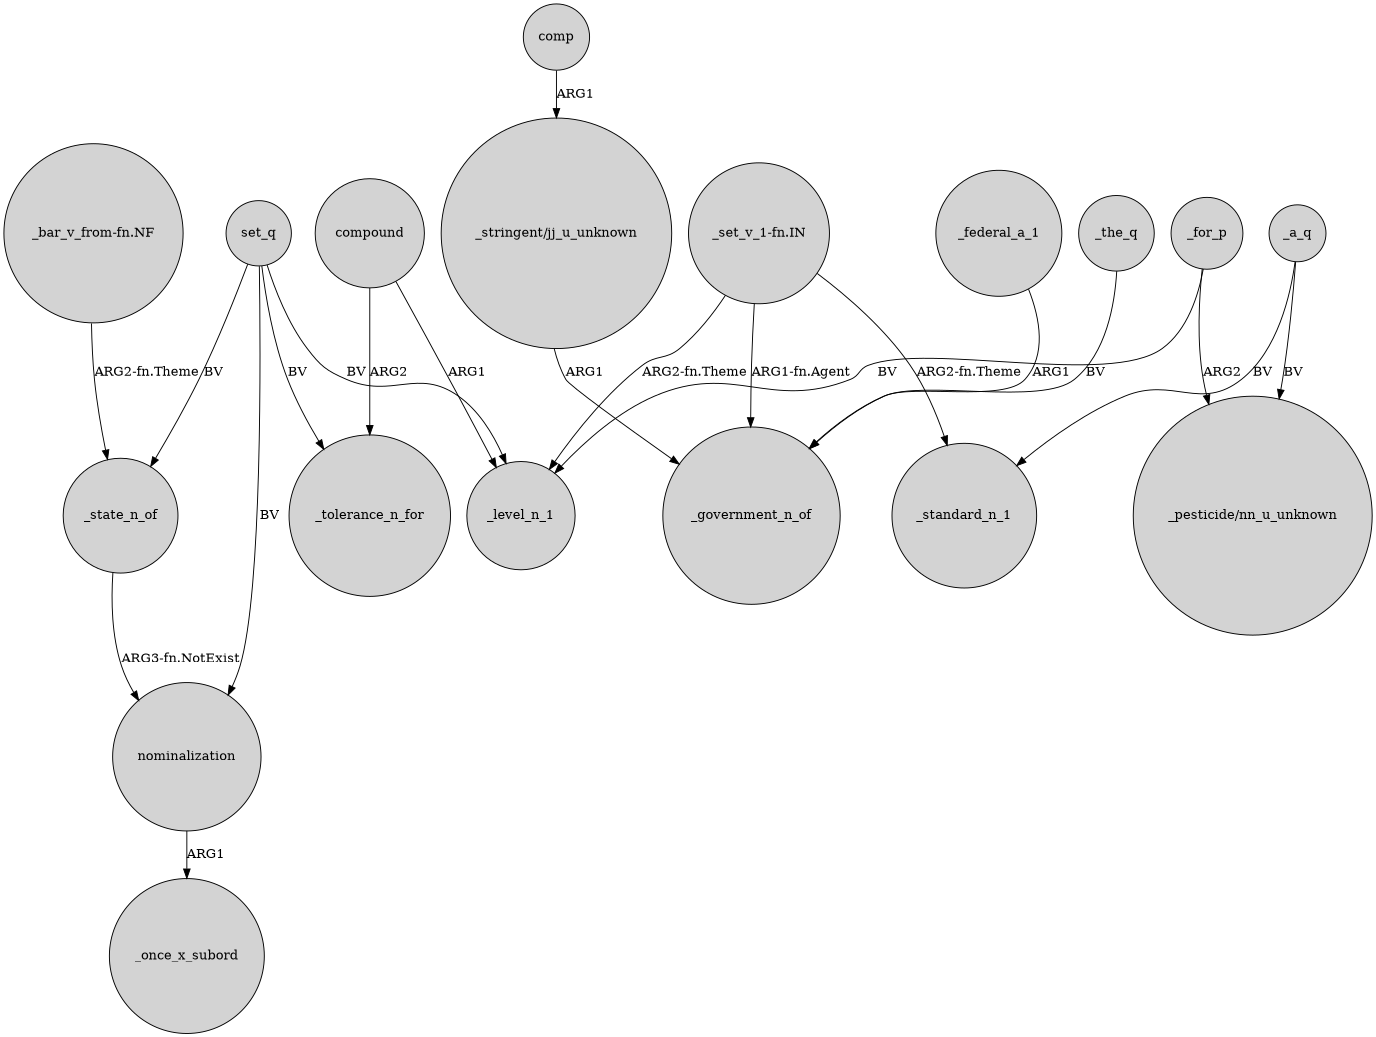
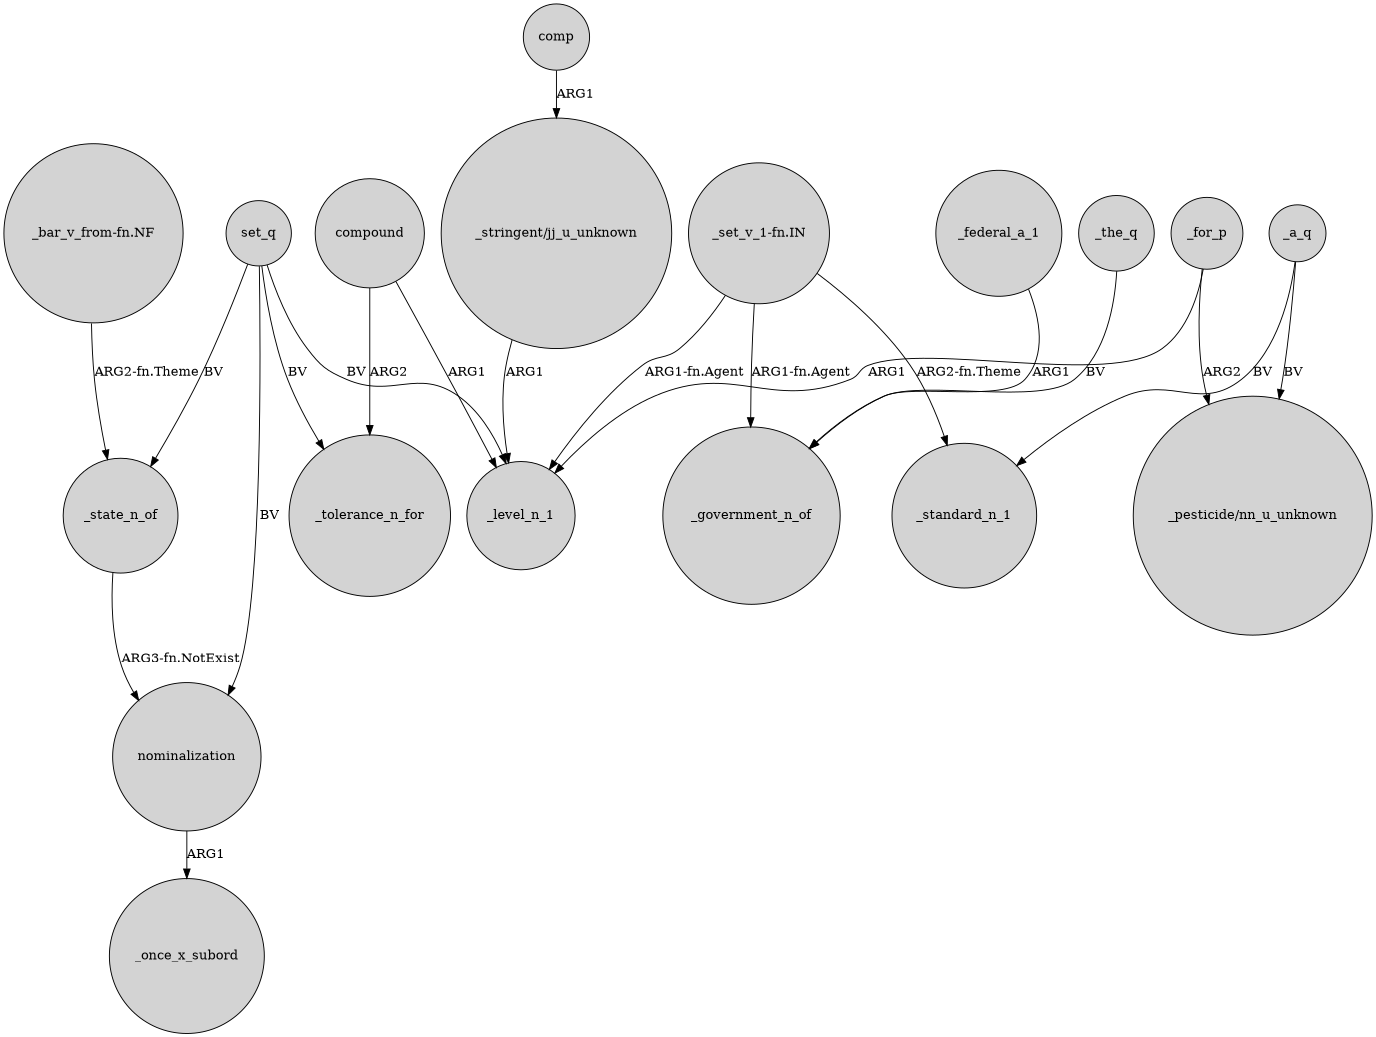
(695, 372) -> (695, 372)
(887, 372) -> (887, 372)
(604, 410) -> (503, 396)
